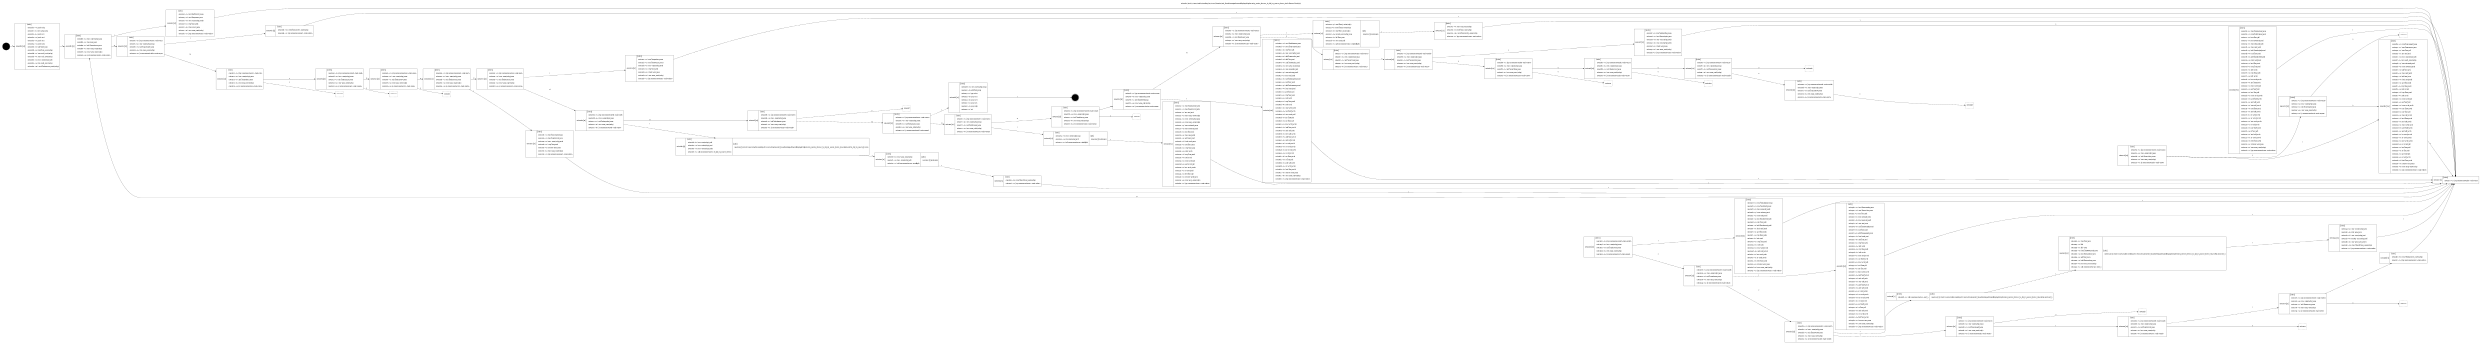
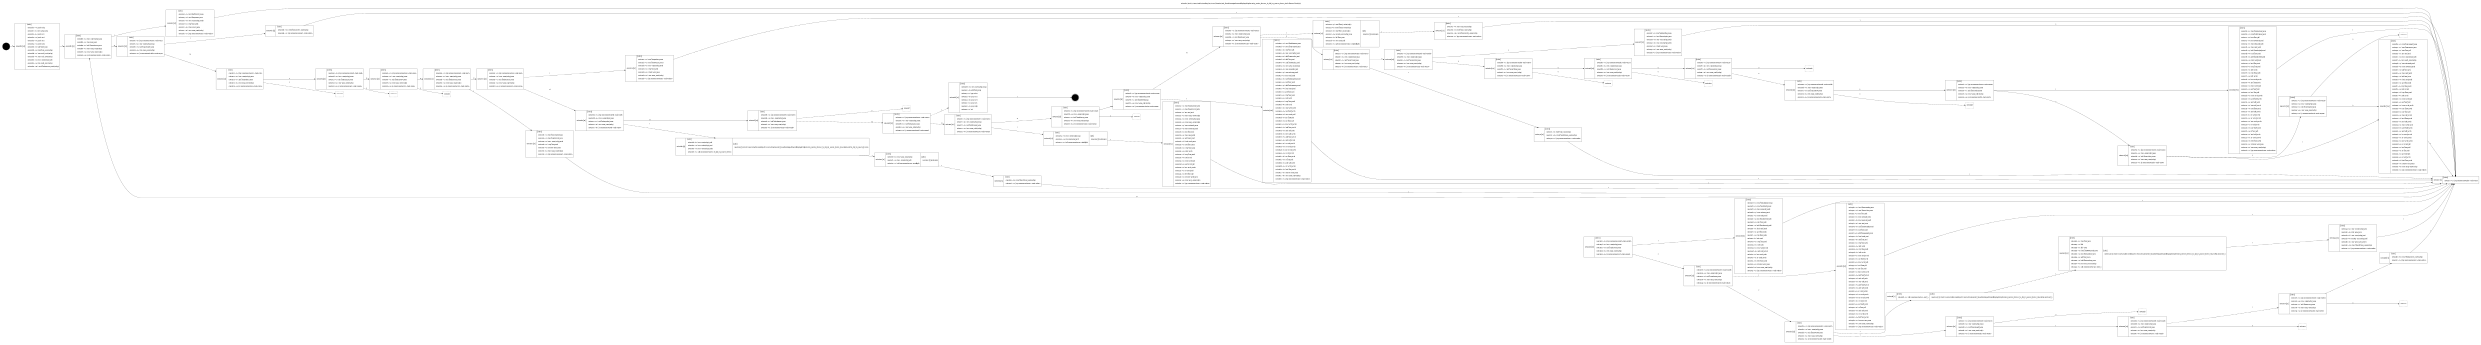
none -> (1970, 90)
none -> (1558, 135)
